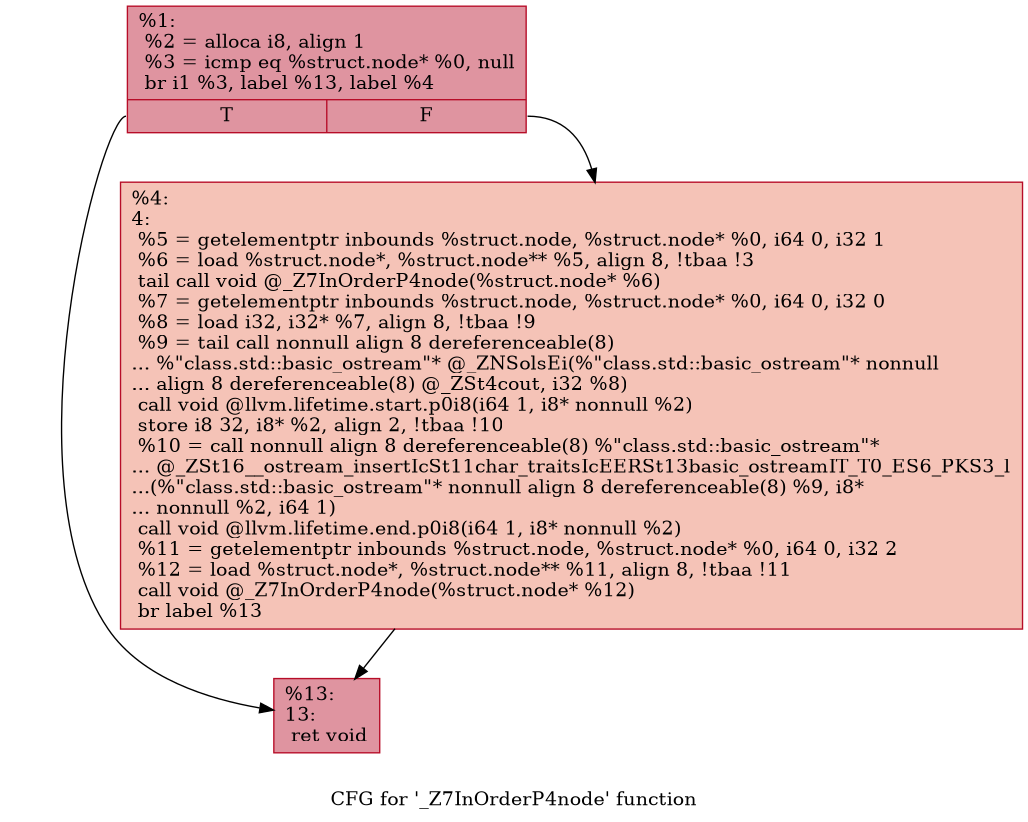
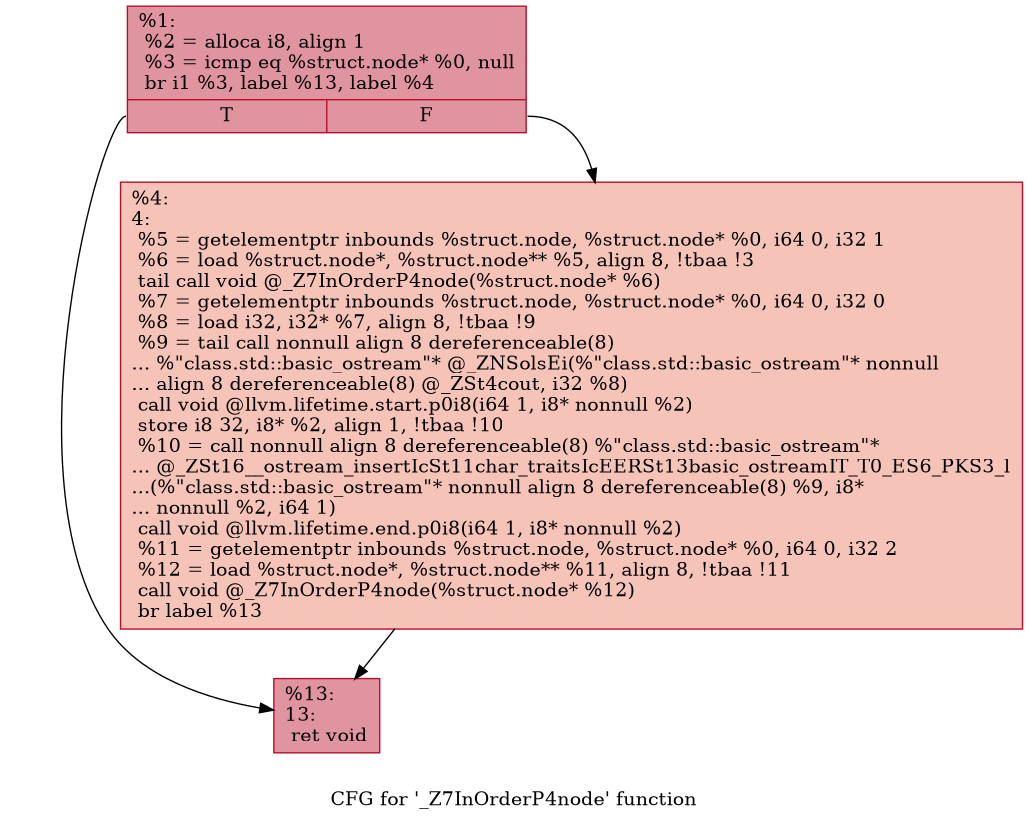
(318, 426) -> (318, 426)
